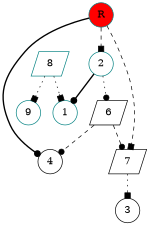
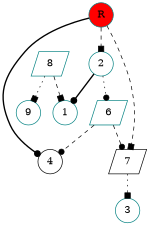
(57, 85) -> (57, 85)
(109, 113) -> (109, 113)
(128, 211) -> (128, 211)
